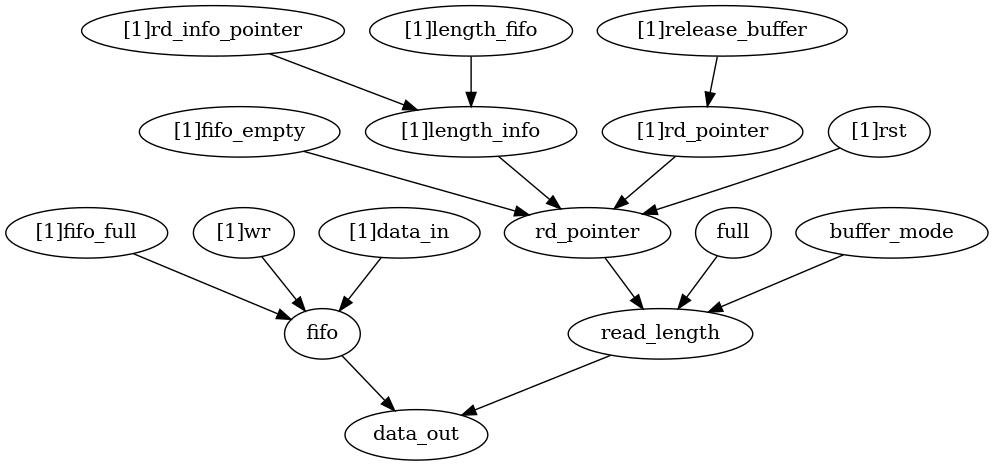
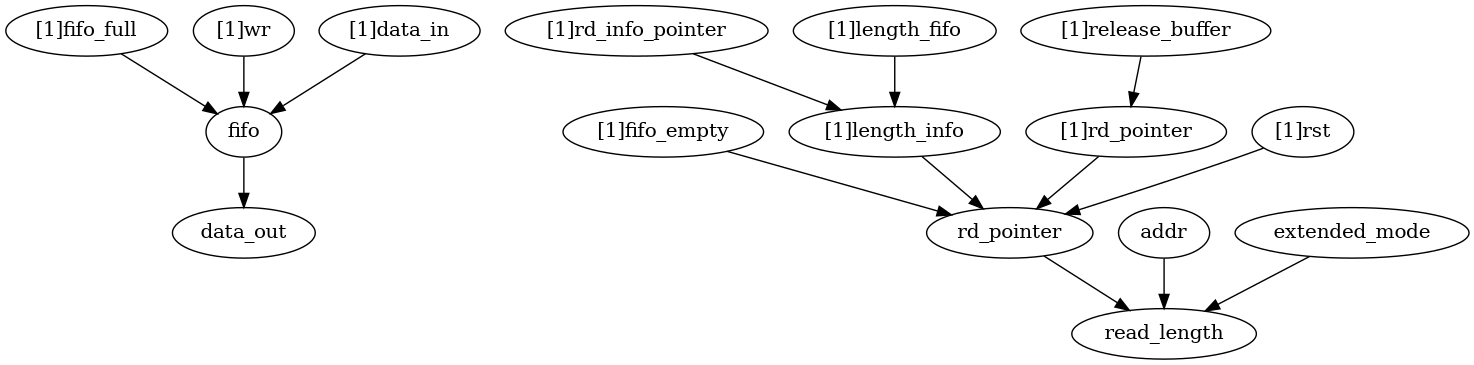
(733, 233) -> (1164, 233)
(892, 233) -> (1352, 233)
(543, 383) -> none
